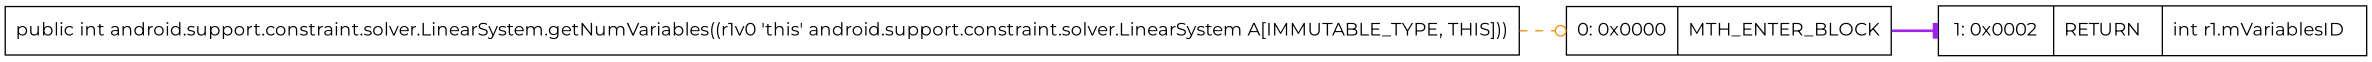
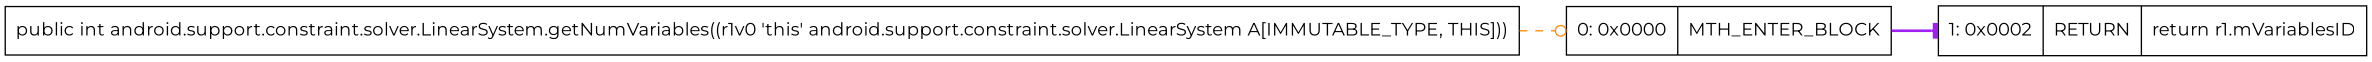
(2259, 30) -> (2254, 30)
